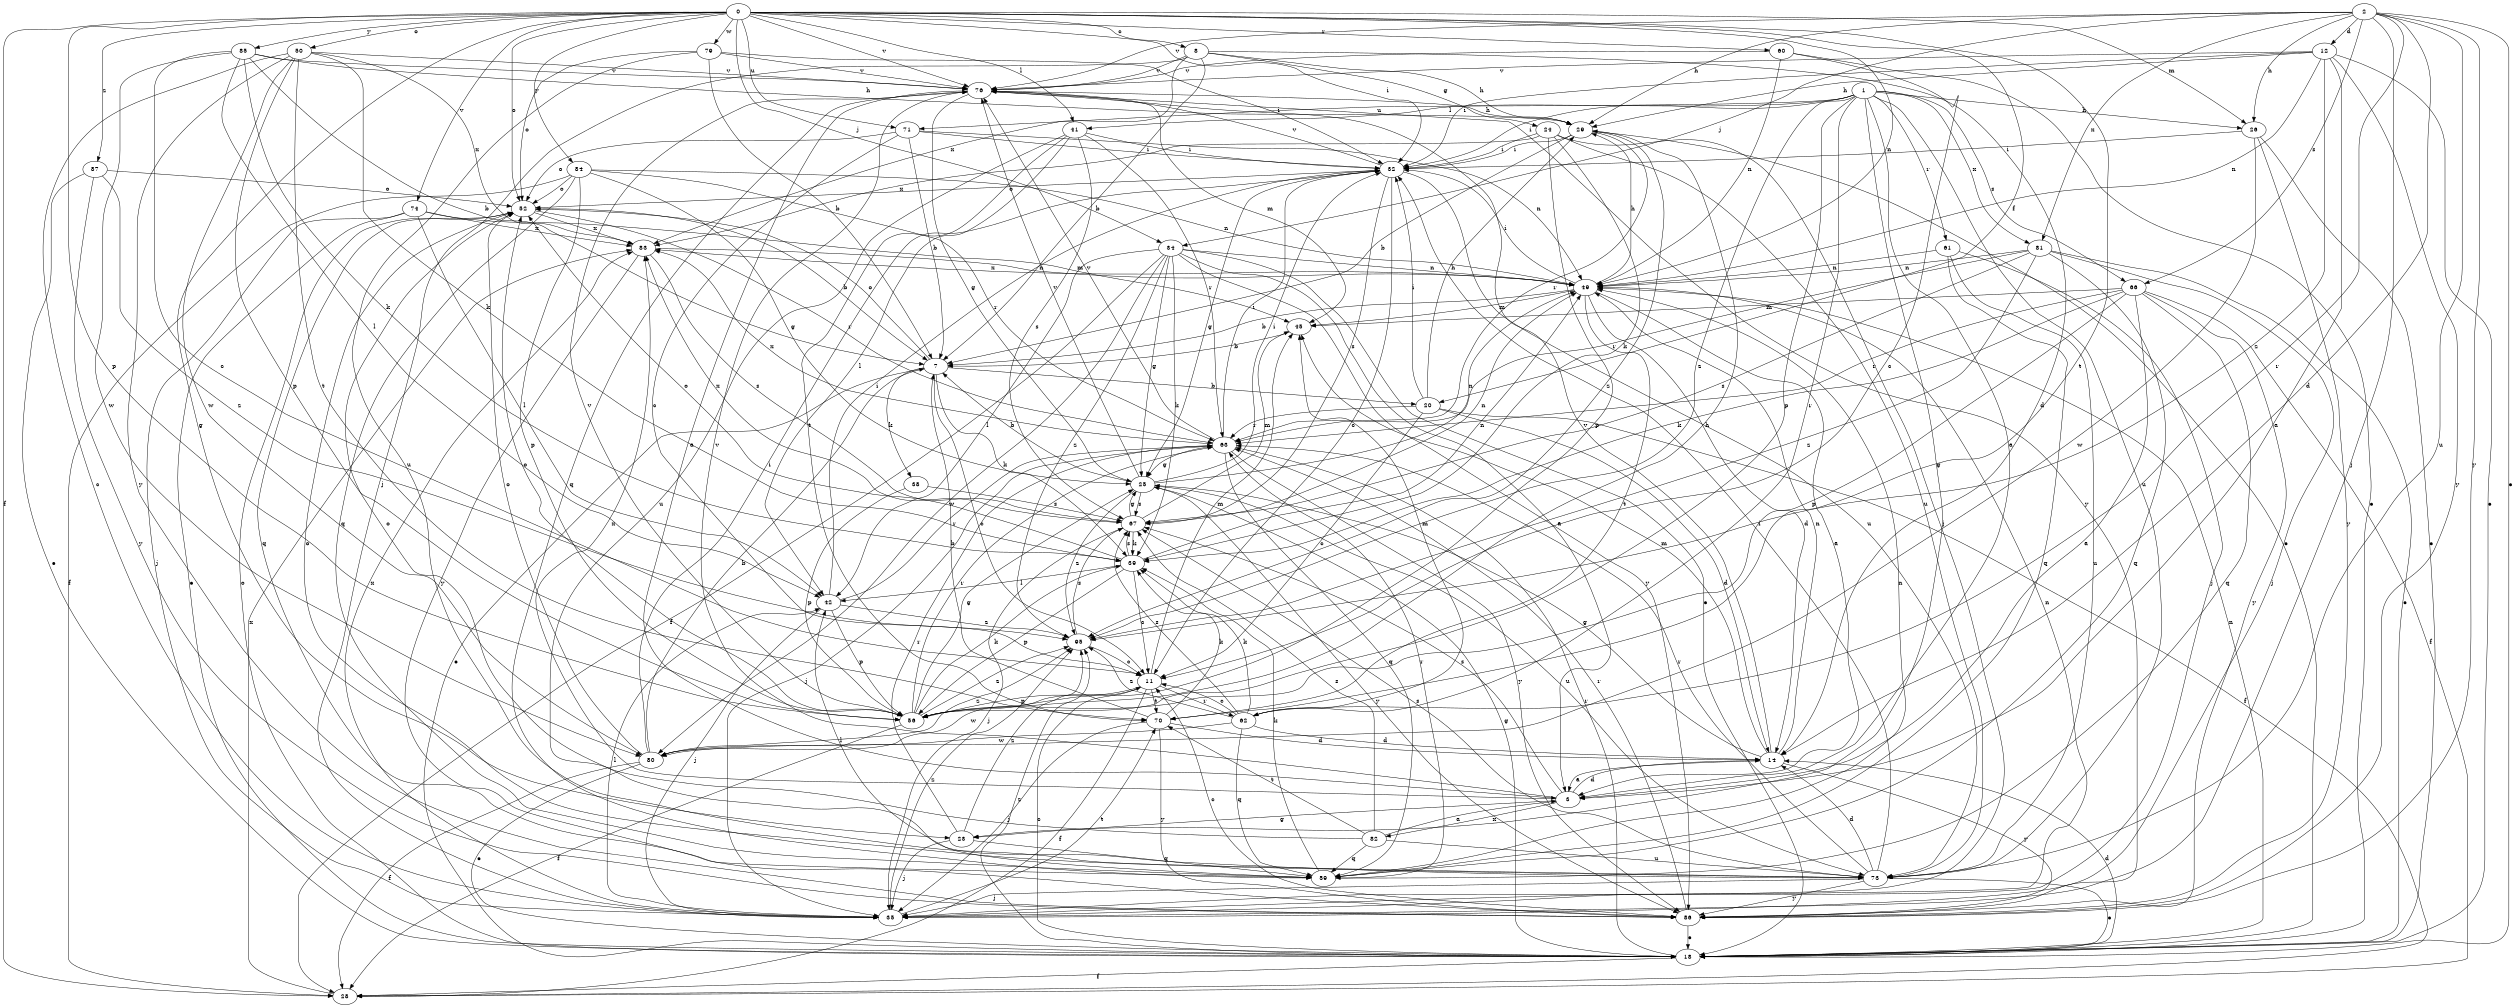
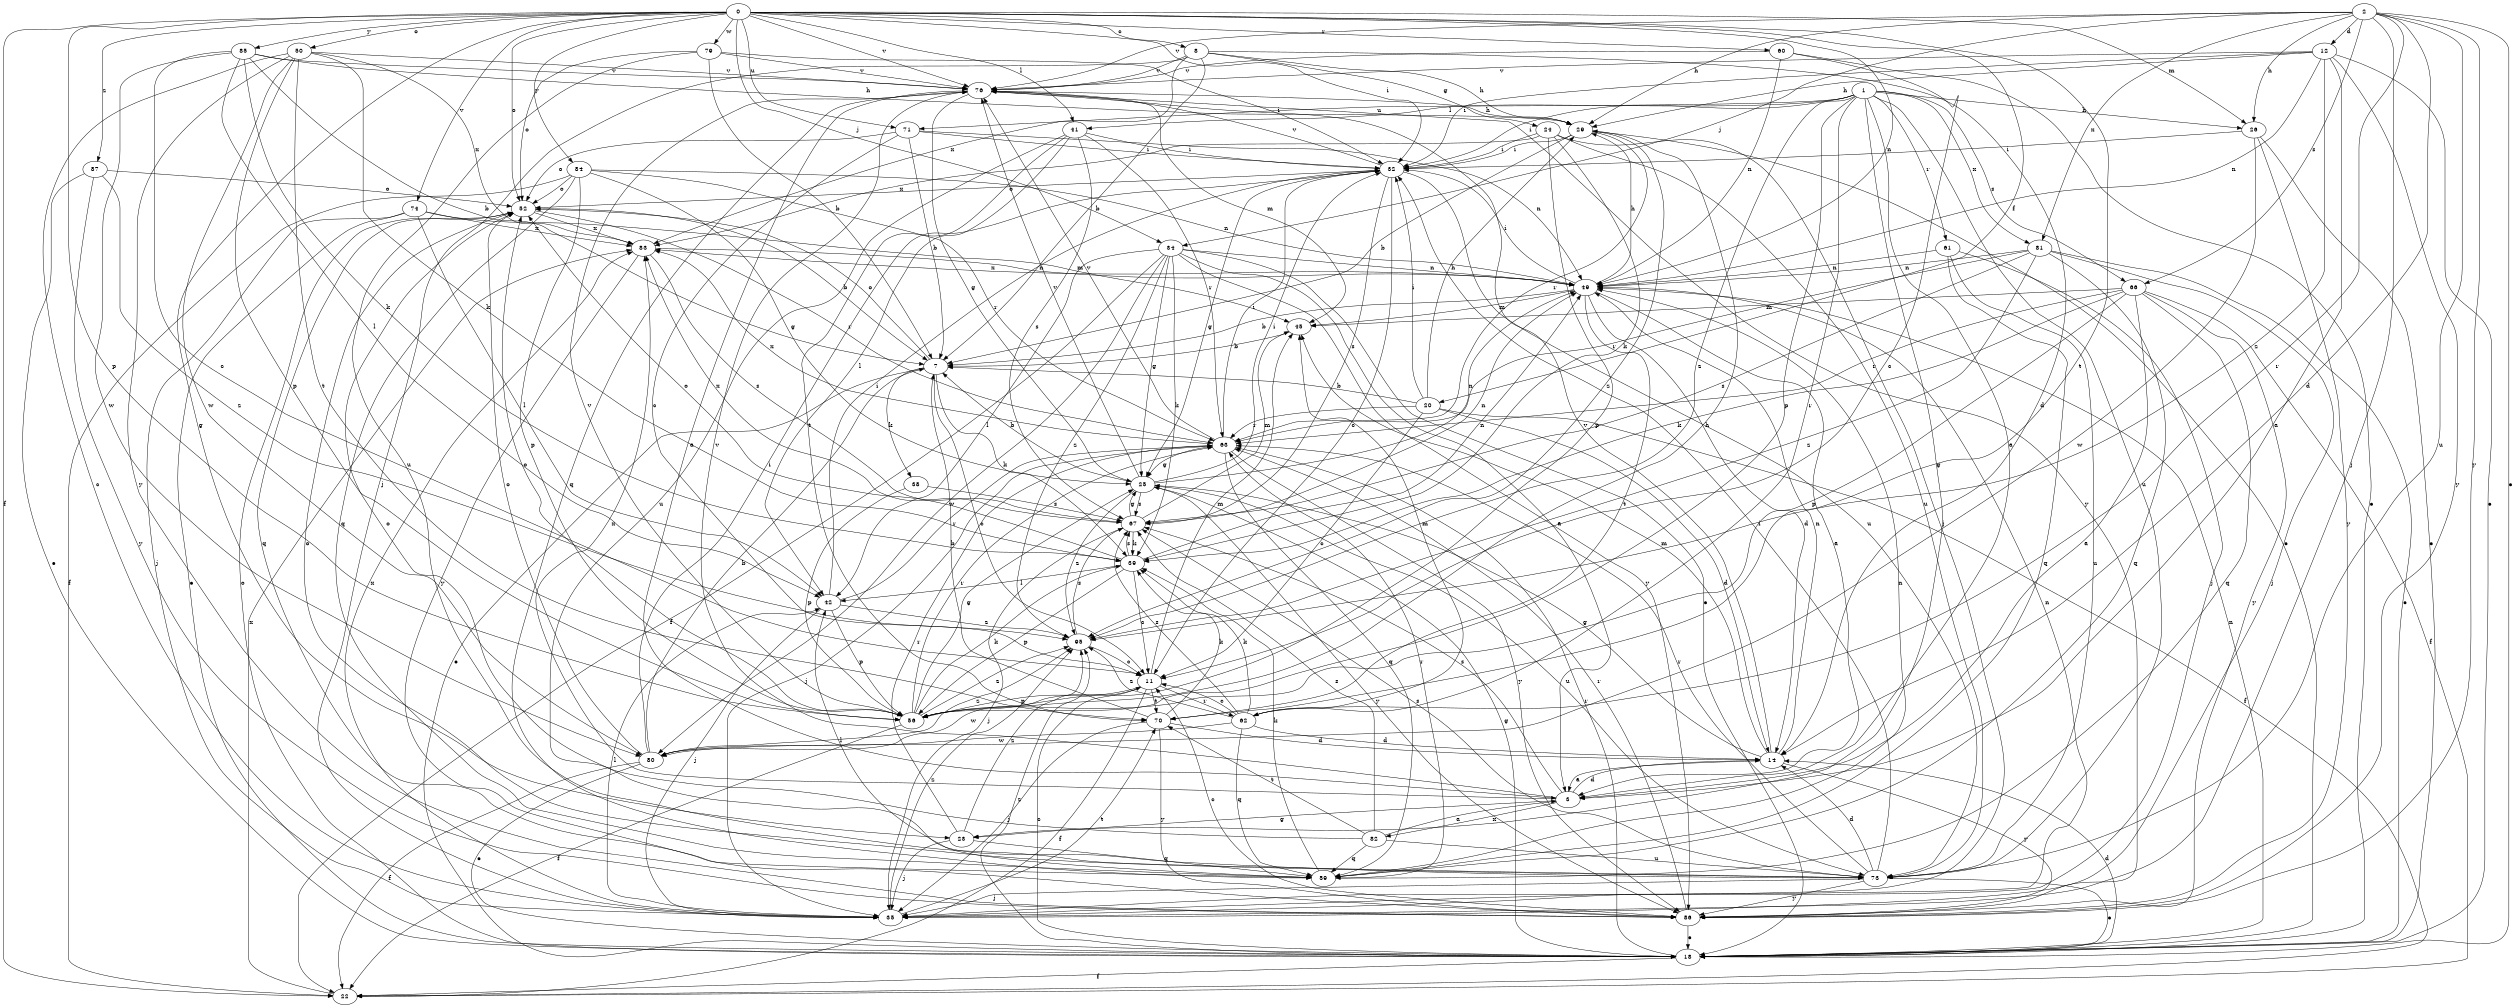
(1180, 386) -> (1185, 377)
(345, 997) -> (345, 997)
